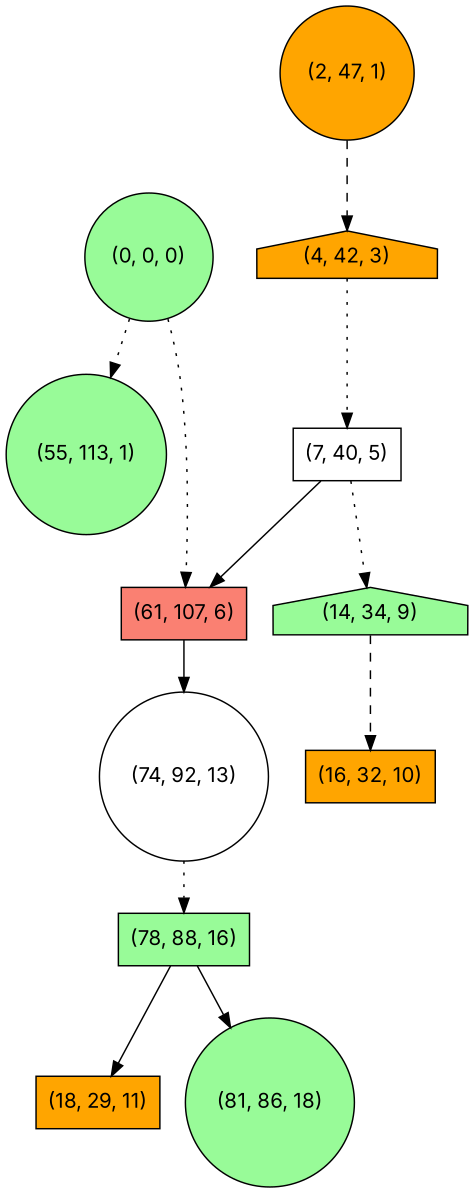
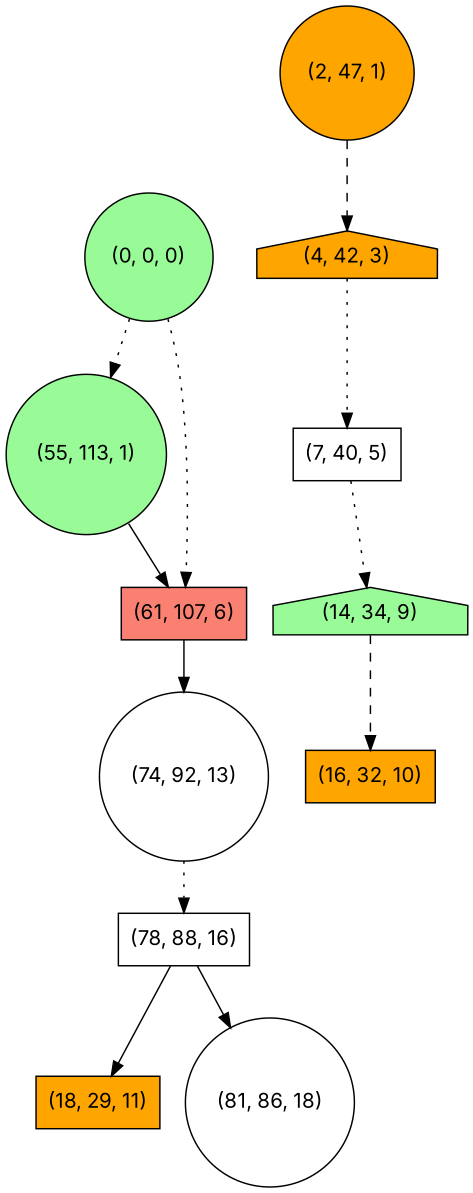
(271, 529) -> (144, 549)
(184, 940) -> (184, 940)
(270, 1102) -> (270, 1102)
